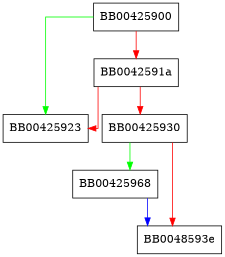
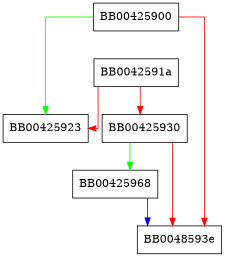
(136, 41) -> (204, 105)
